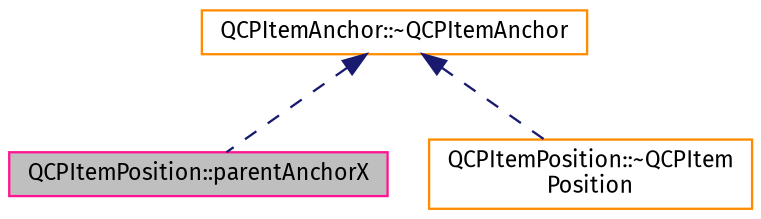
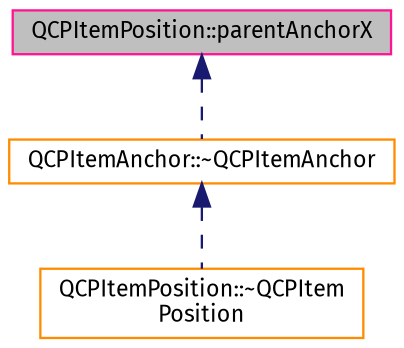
(287, 110) -> (202, 109)
